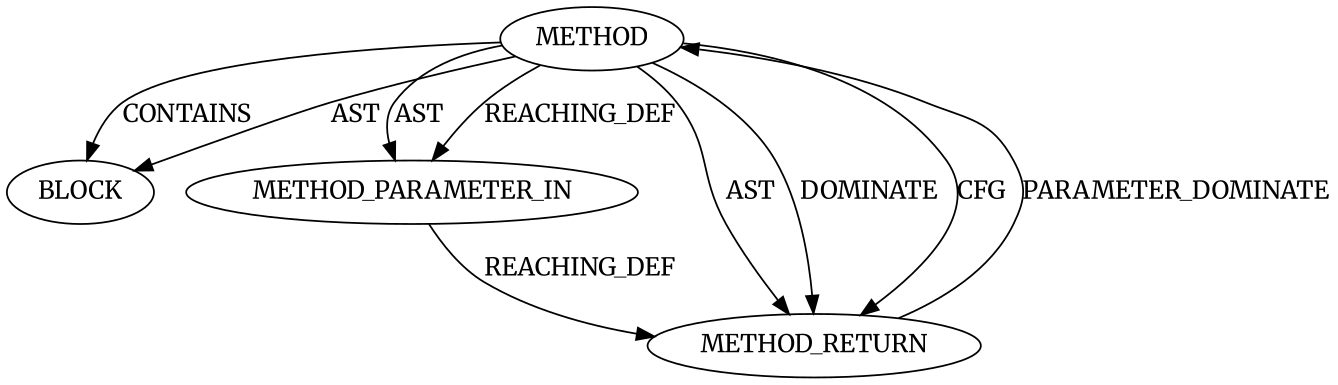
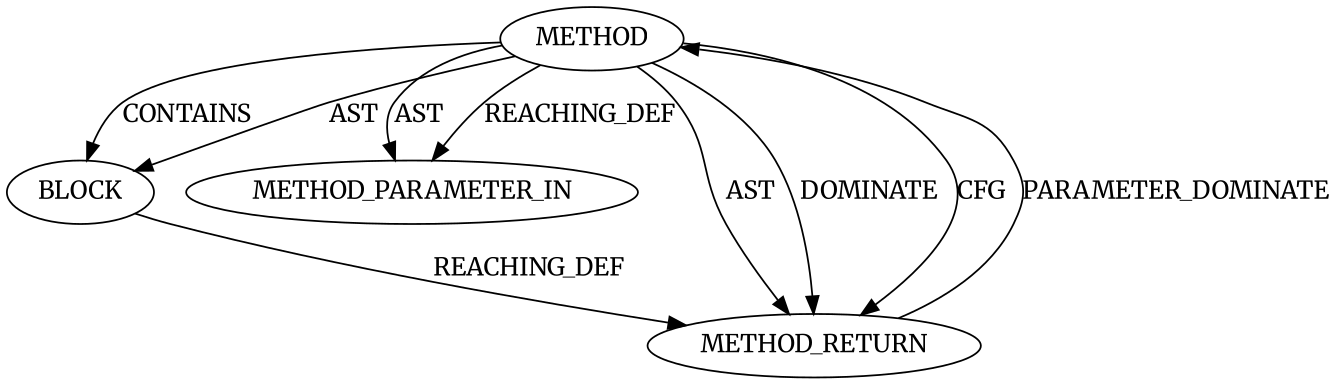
(520, 301) -> (400, 275)
